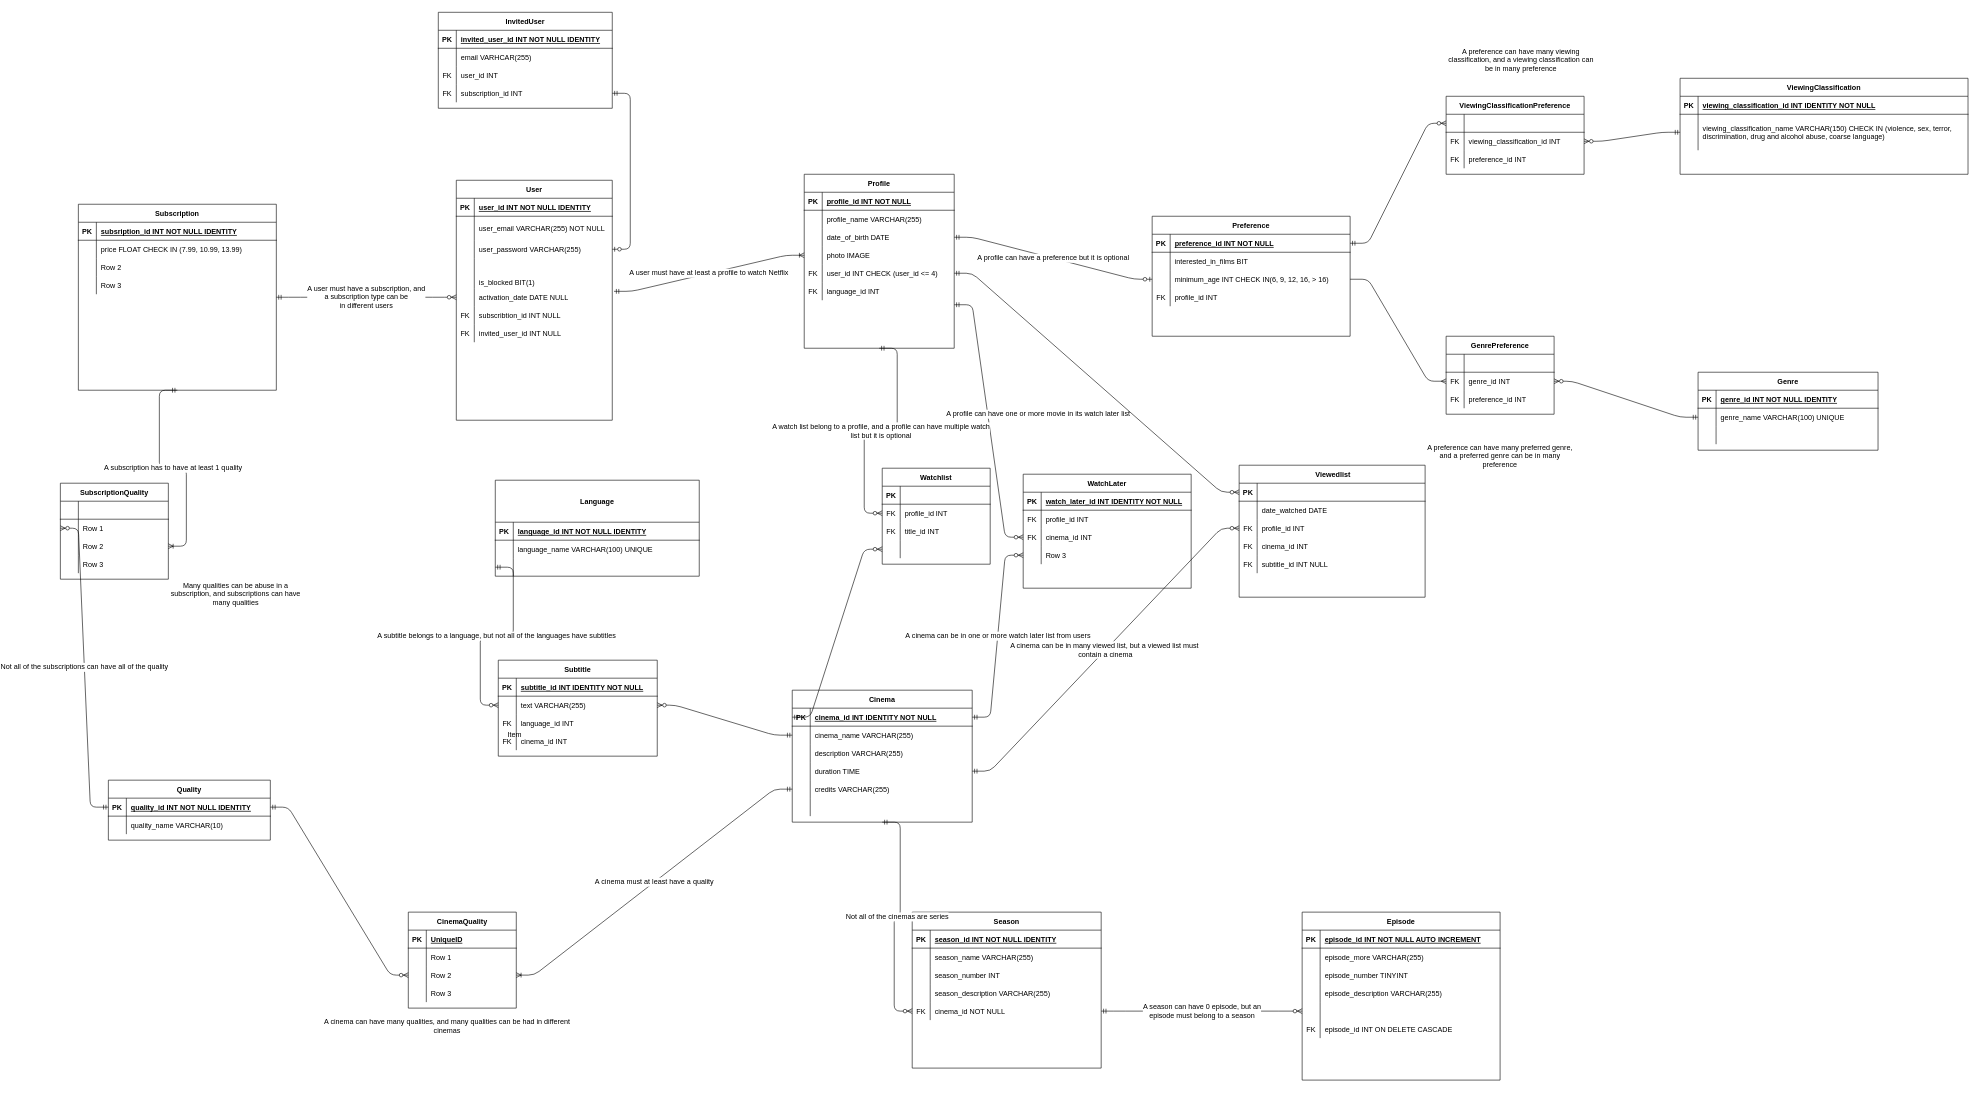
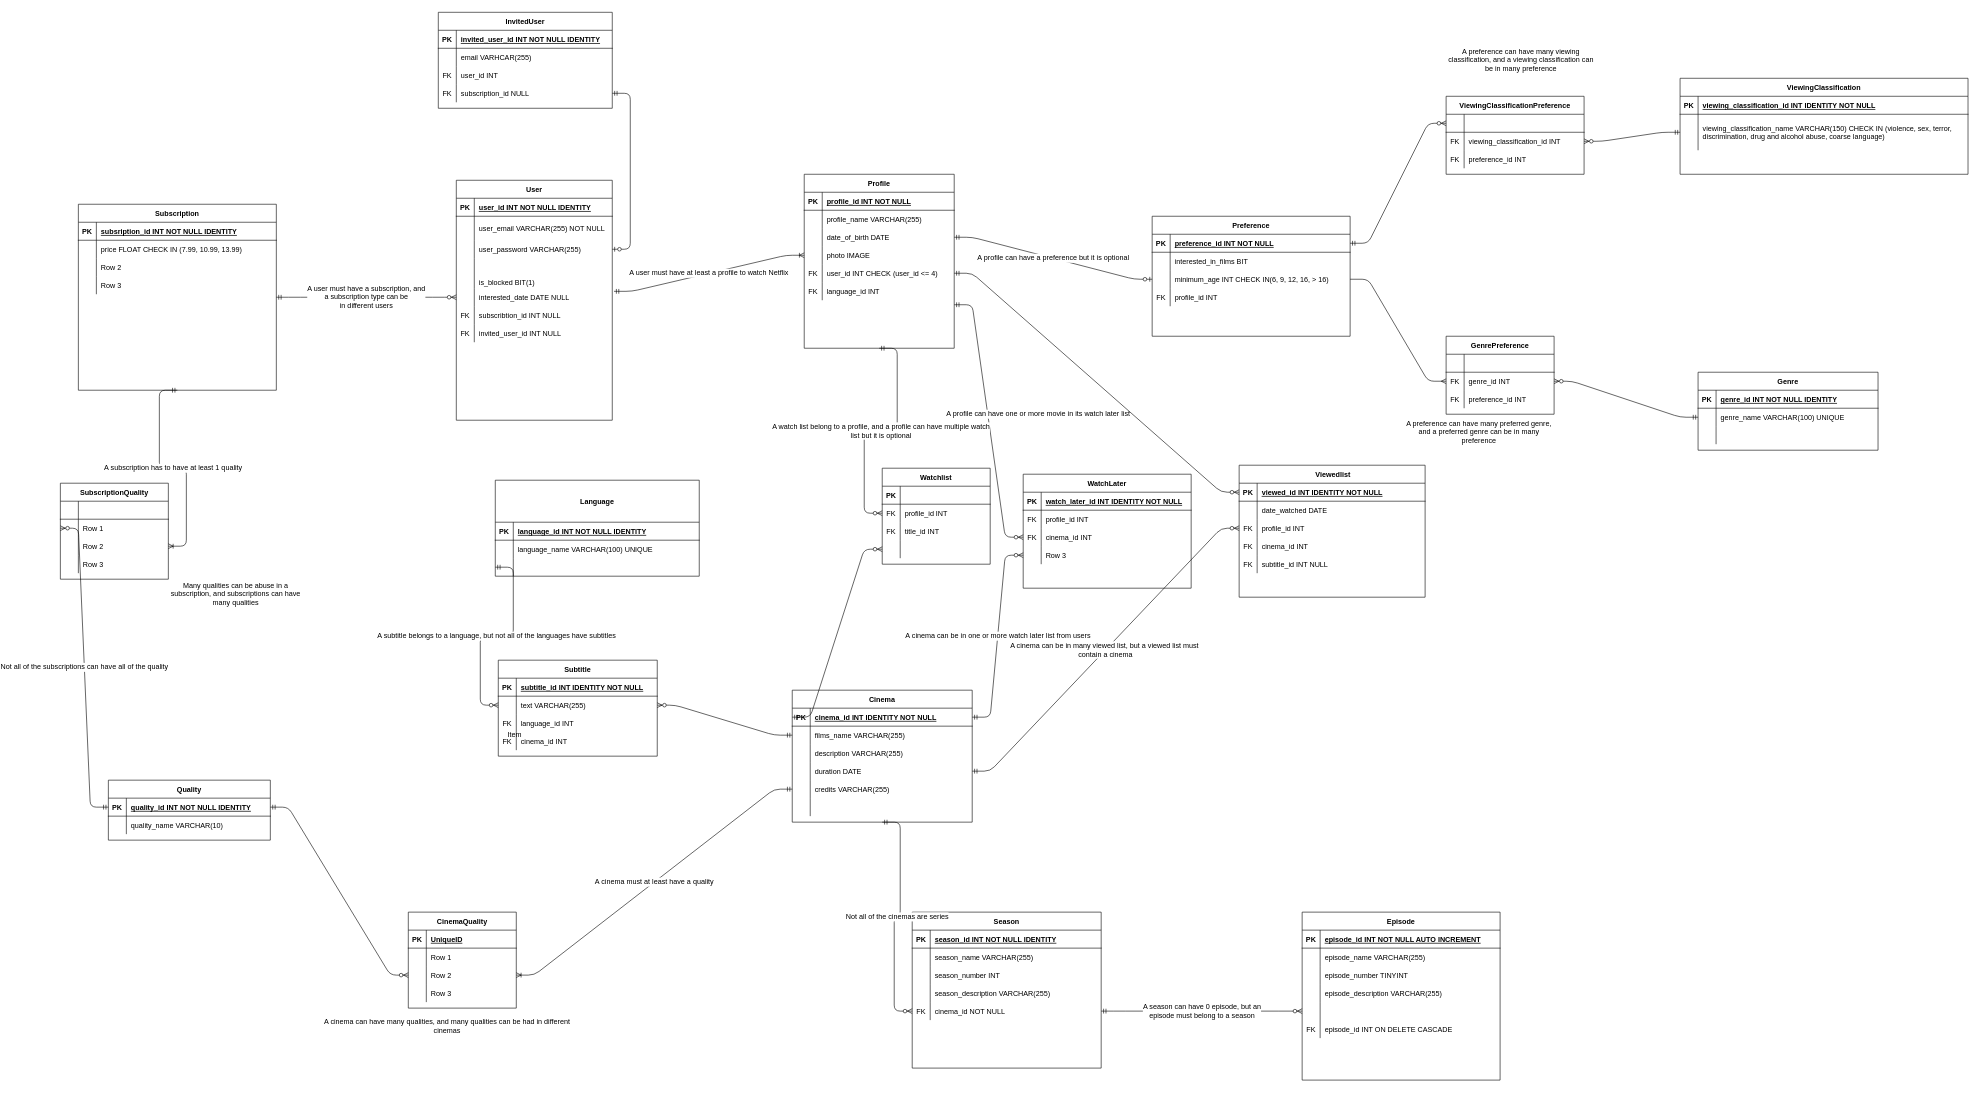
(495, 94) -> (497, 94)
(525, 298) -> (526, 298)
(1500, 456) -> (1479, 432)
none -> (1341, 492)
(861, 736) -> (858, 736)
(839, 772) -> (839, 772)
(1373, 958) -> (1373, 958)
